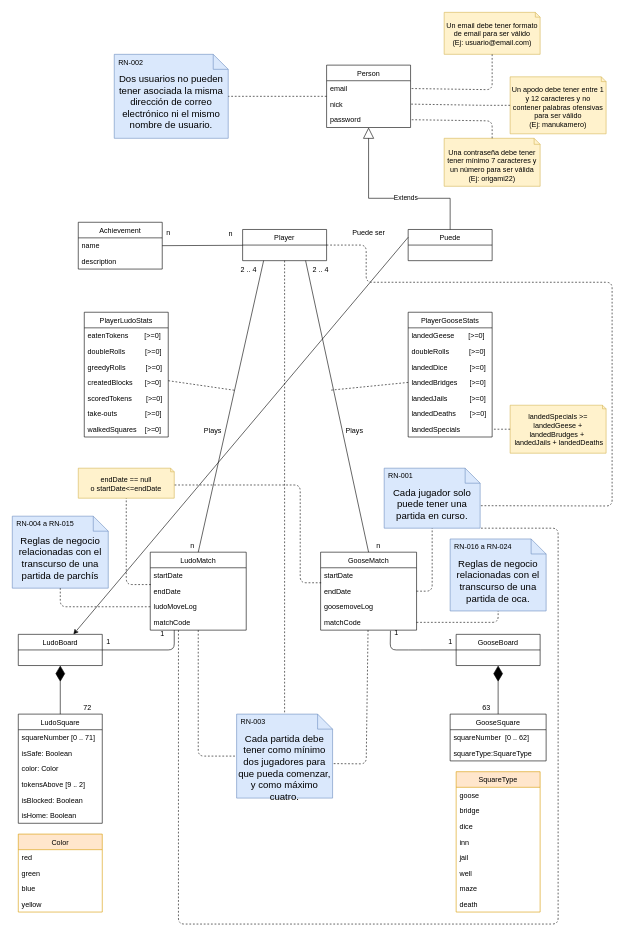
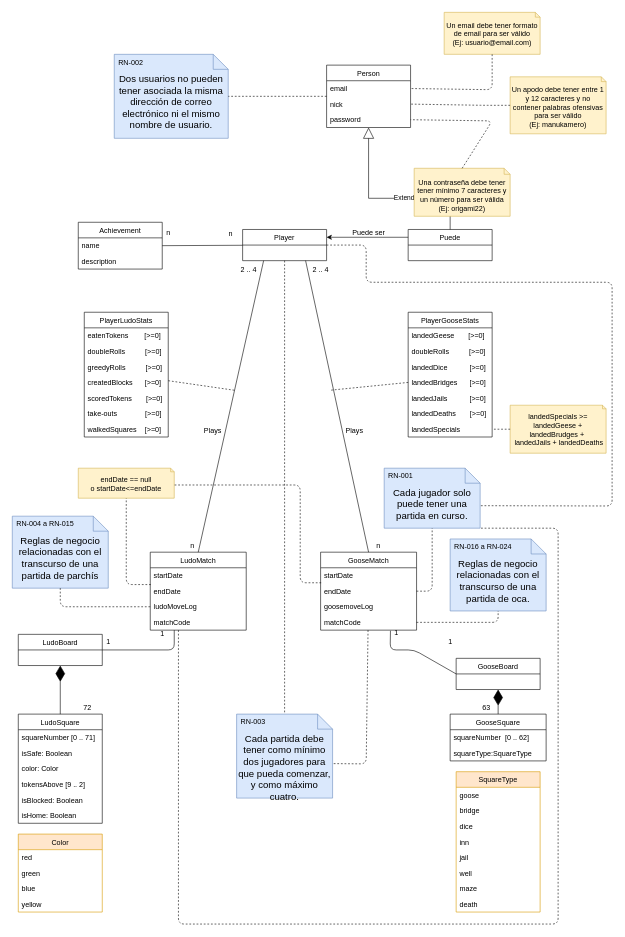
(492, 162) -> (462, 192)
(313, 350) -> (332, 237)
(498, 650) -> (498, 674)
(198, 710) -> none
